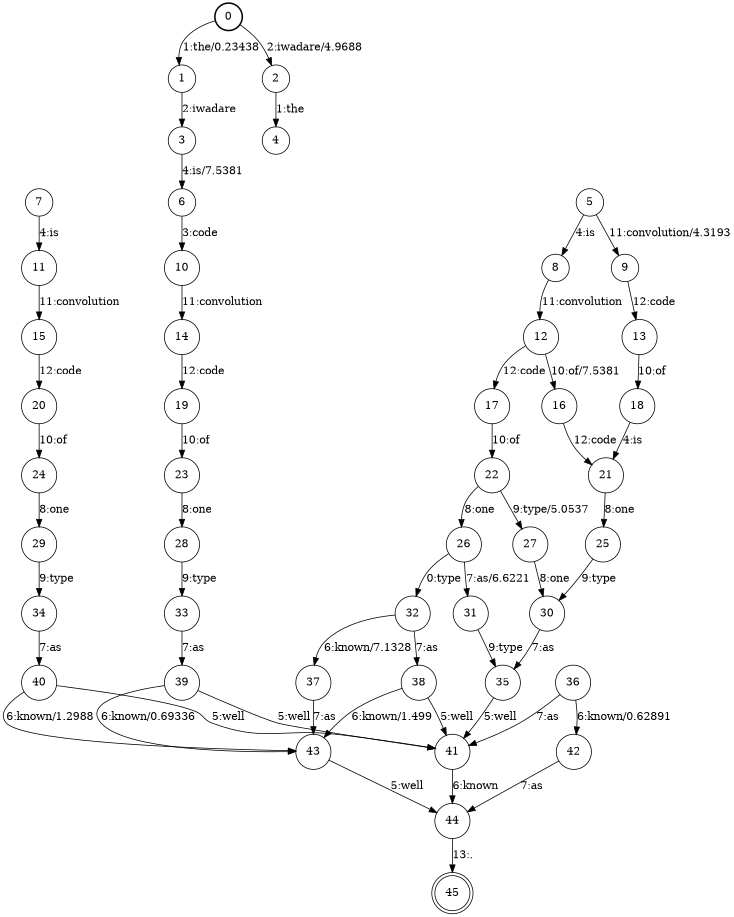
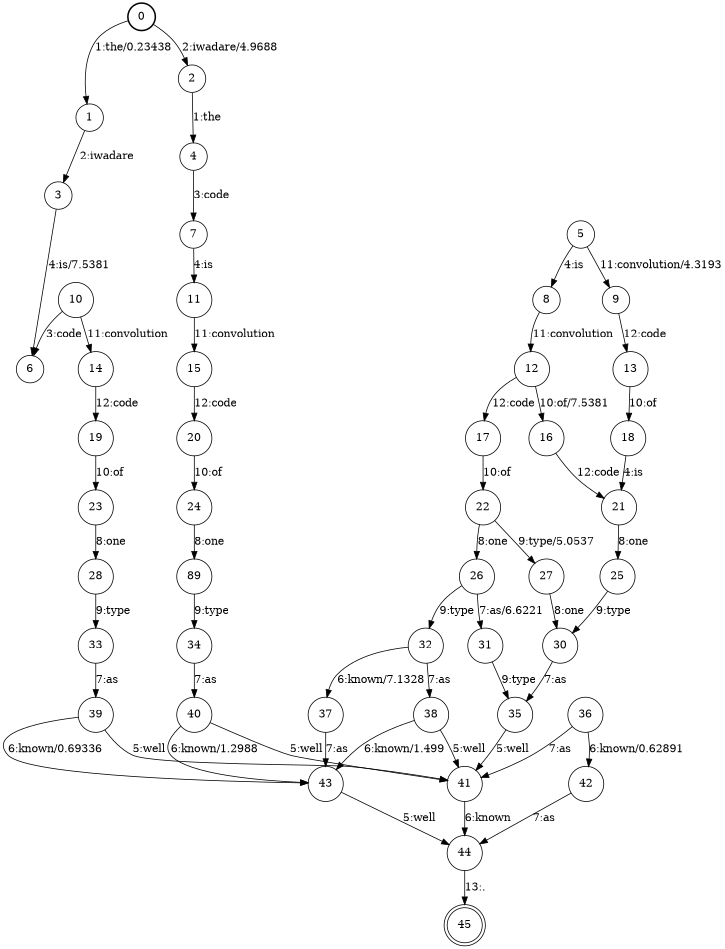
none -> (194, 192)
(182, 230) -> (47, 328)
(39, 544) -> (194, 577)
(444, 579) -> (457, 611)
